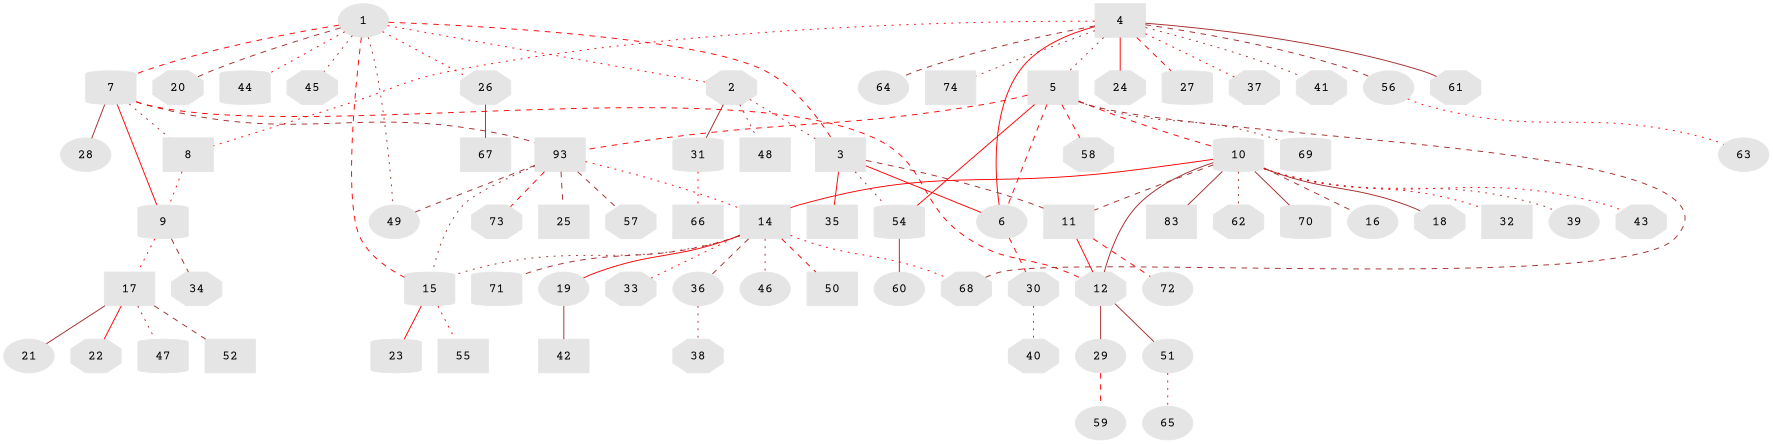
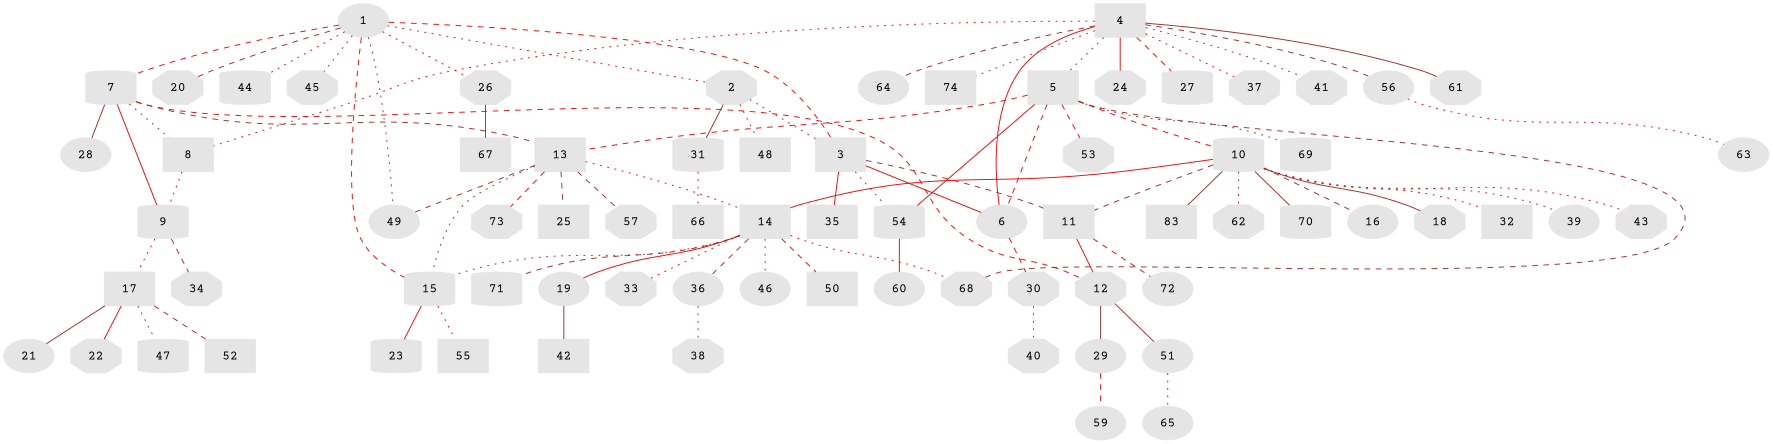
(560, 155) -> (560, 155)
(1089, 155) -> (1089, 155)
(1142, 201) -> none
